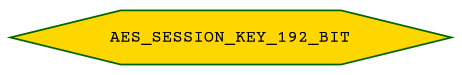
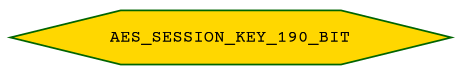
(231, 37) -> (231, 37)
